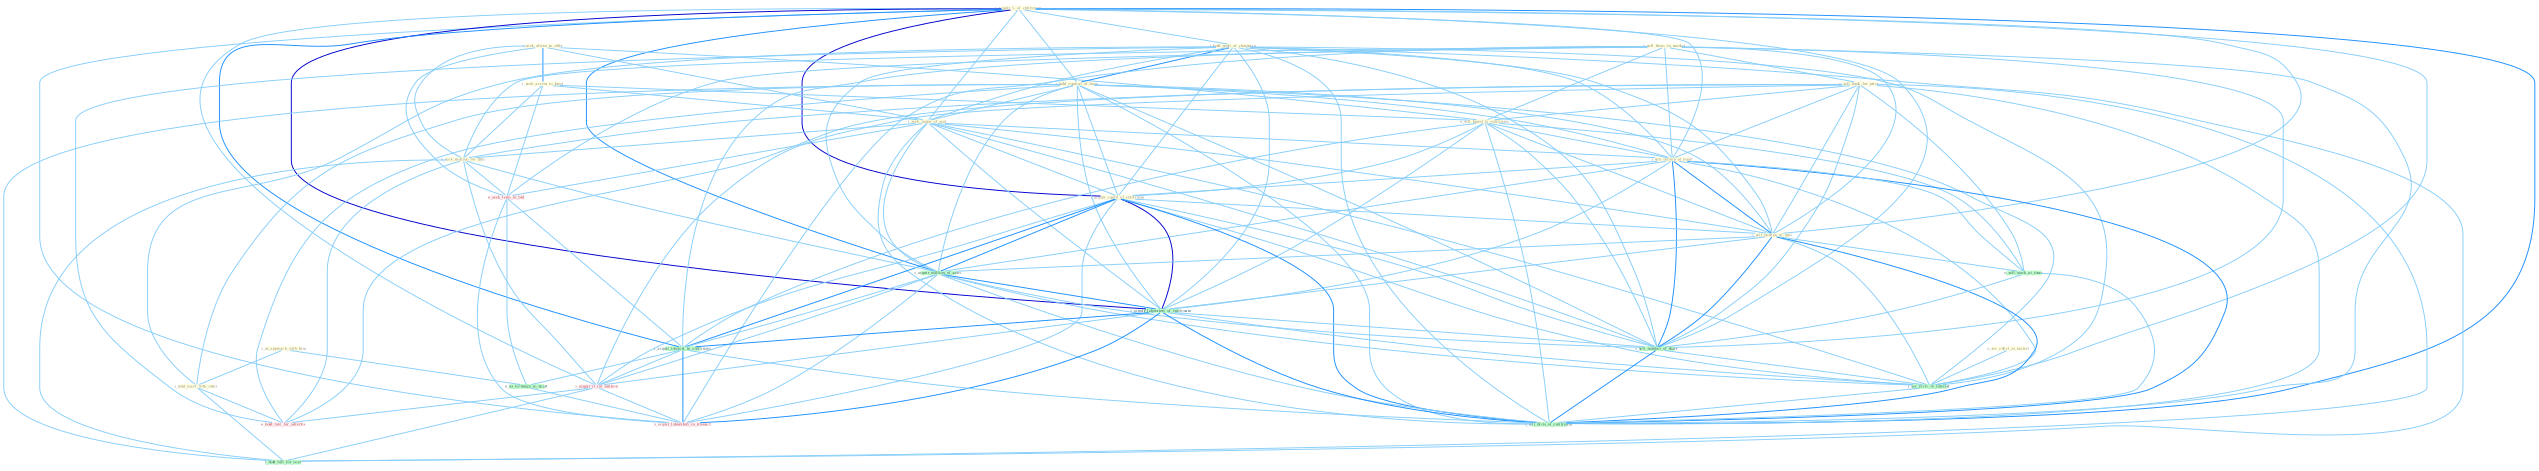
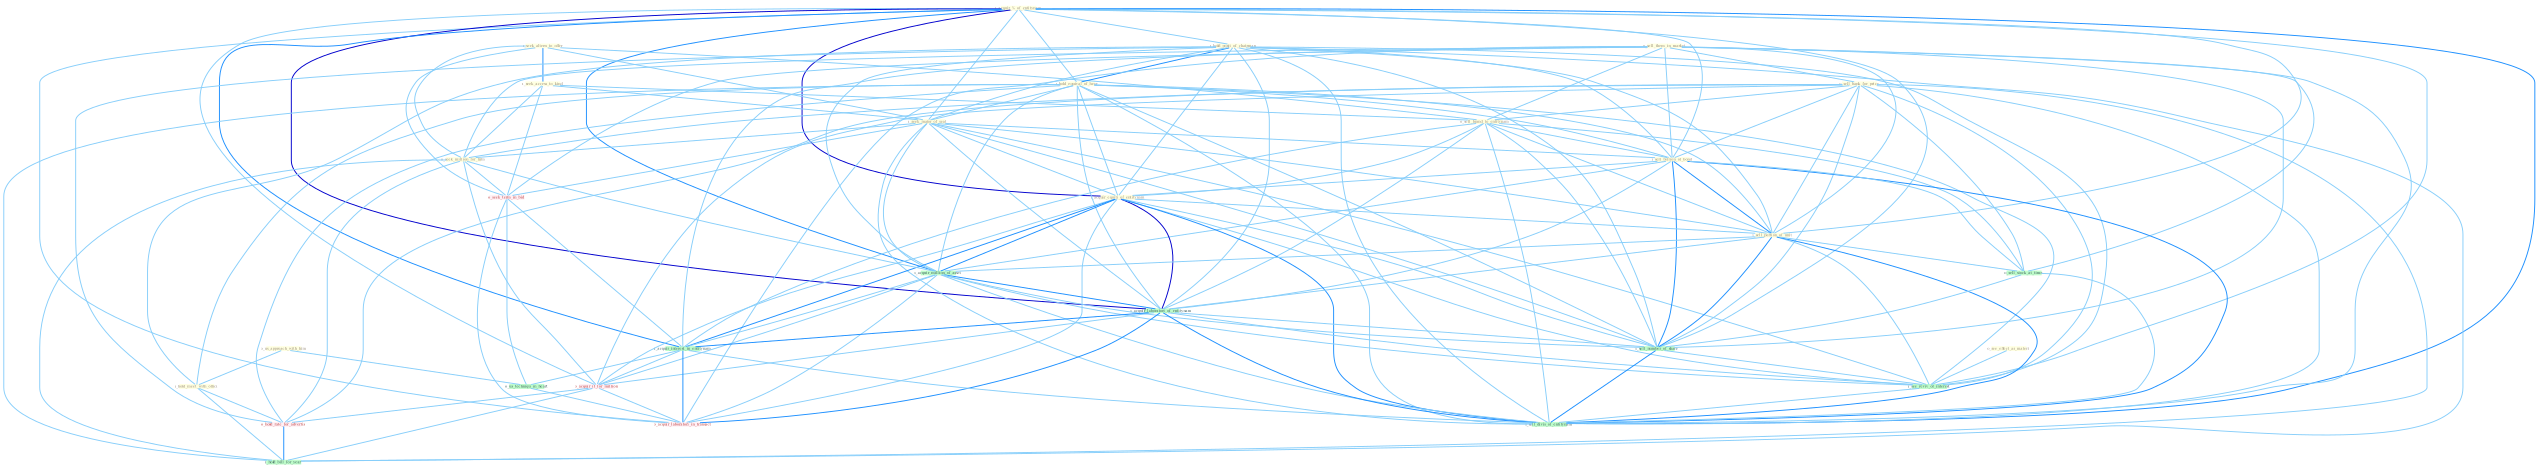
none -> (2309, 109)
(1925, 246) -> (2073, 222)
none -> (284, 443)
